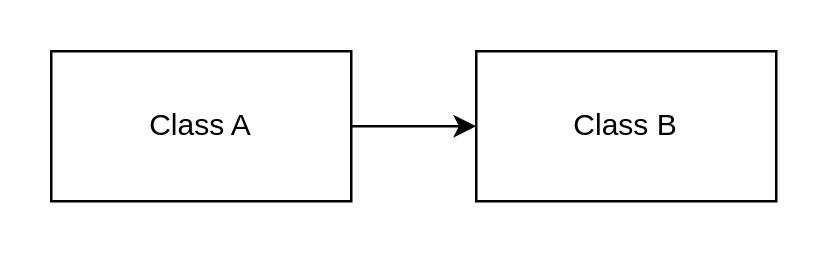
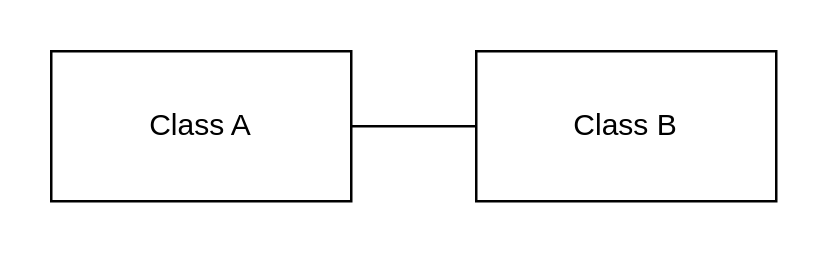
(458, 126) -> (465, 126)
